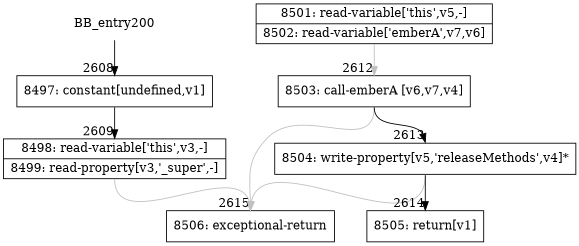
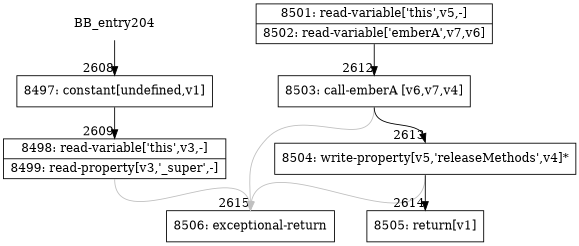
(115, 24) -> (115, 24)
(374, 55) -> (374, 55)
